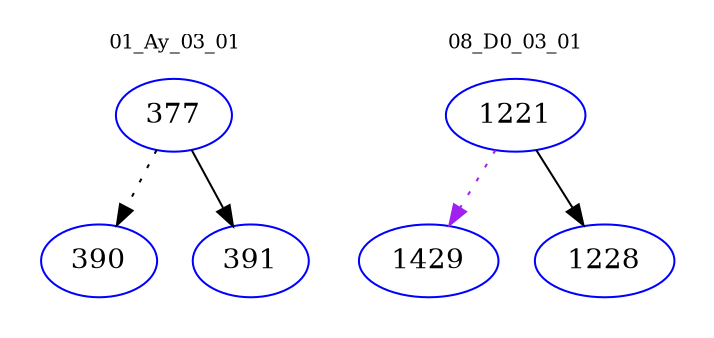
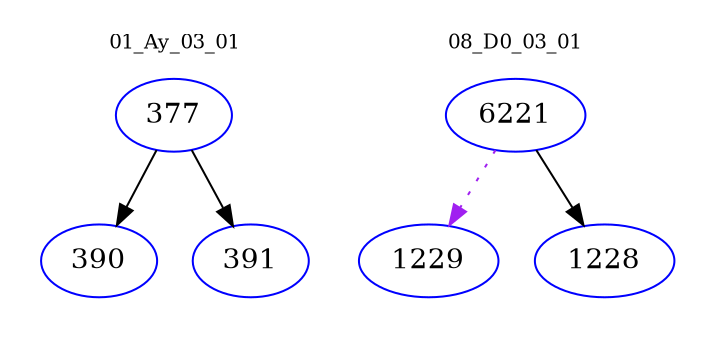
(516, 115) -> (516, 115)
(142, 179) -> (142, 179)
(429, 261) -> (429, 261)
